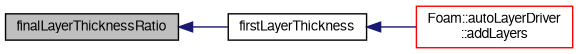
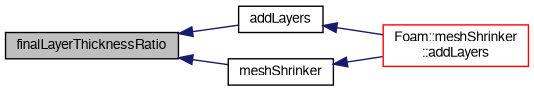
(297, 27) -> (281, 19)
(495, 27) -> (456, 46)
none -> (281, 72)
